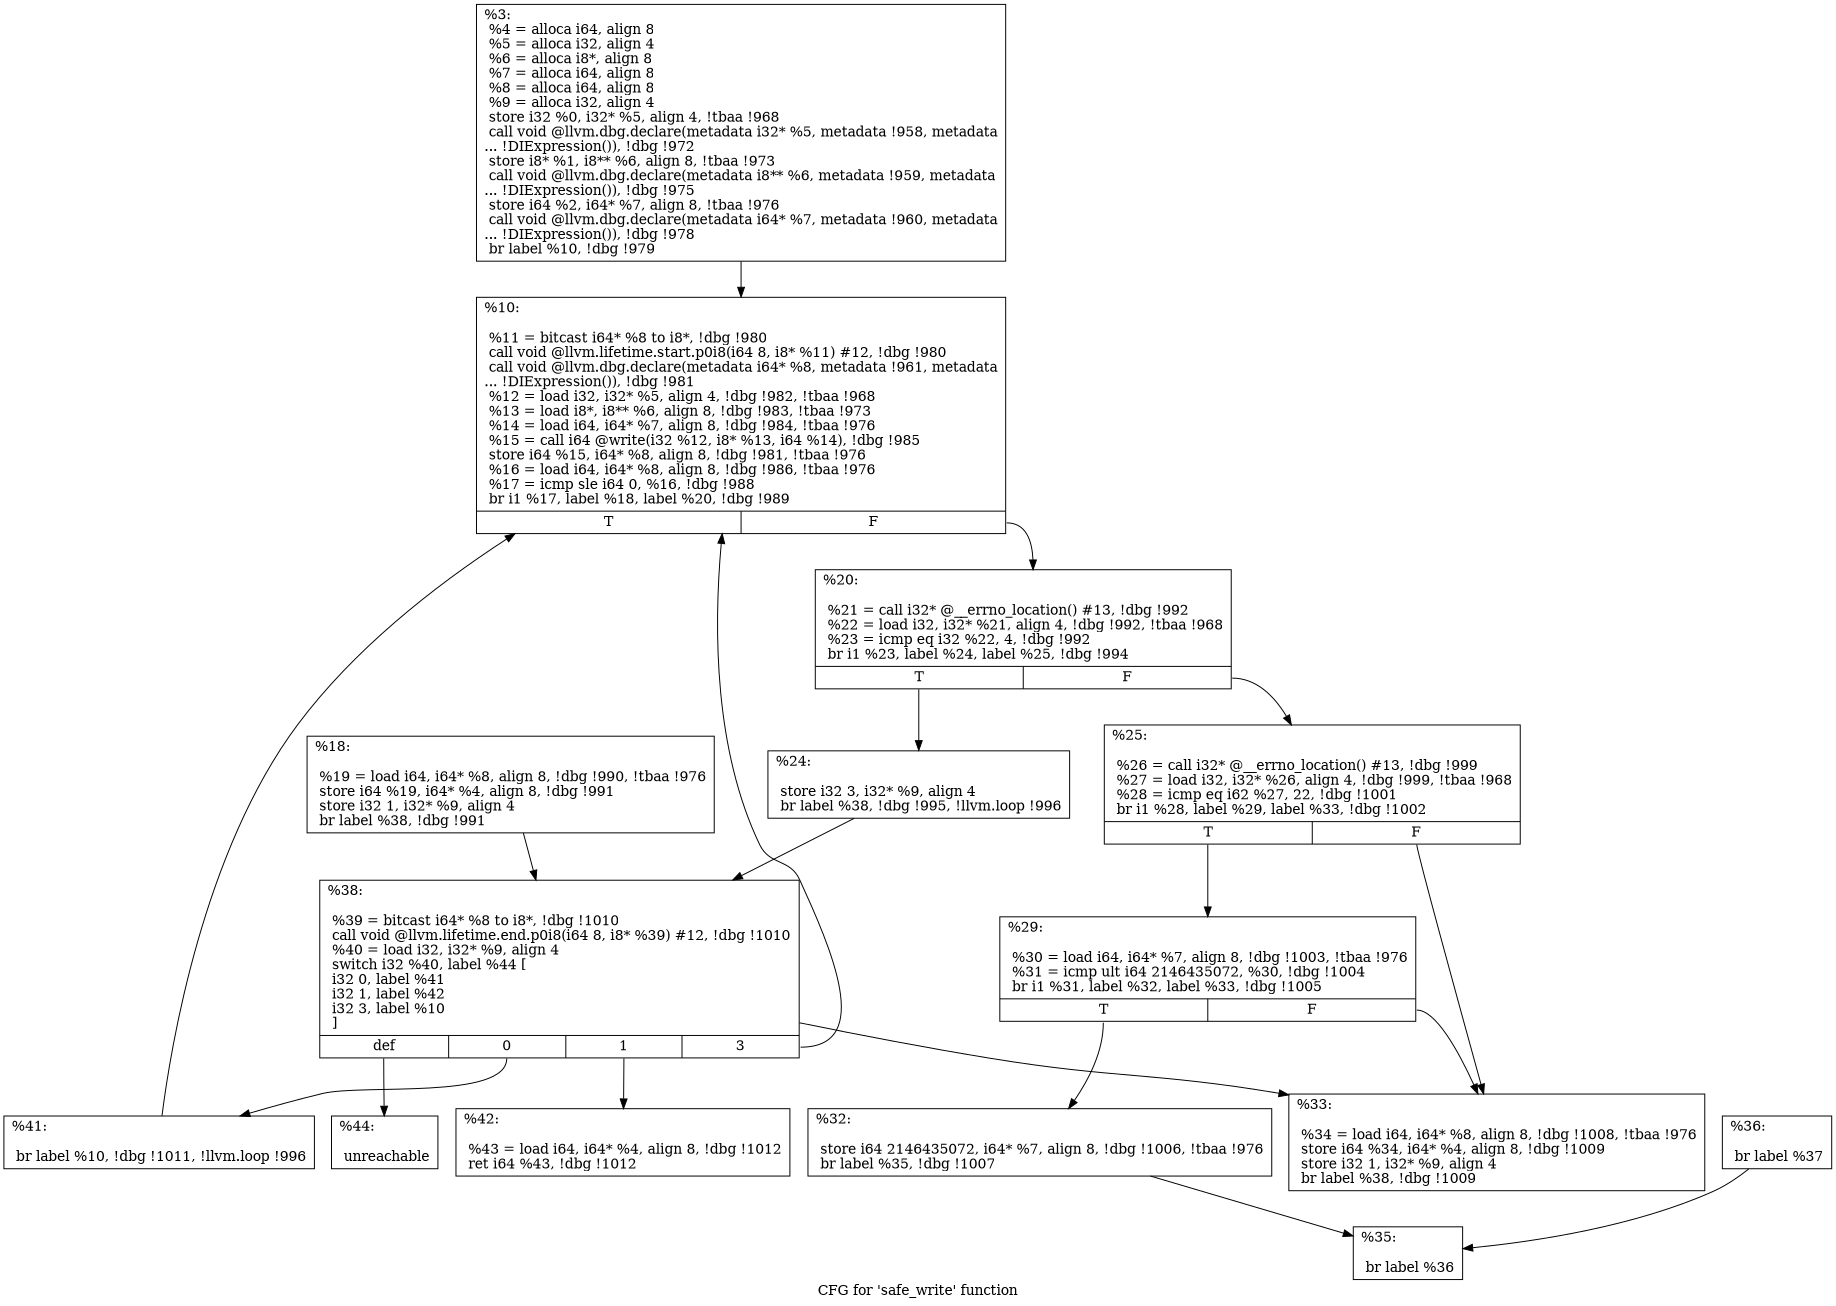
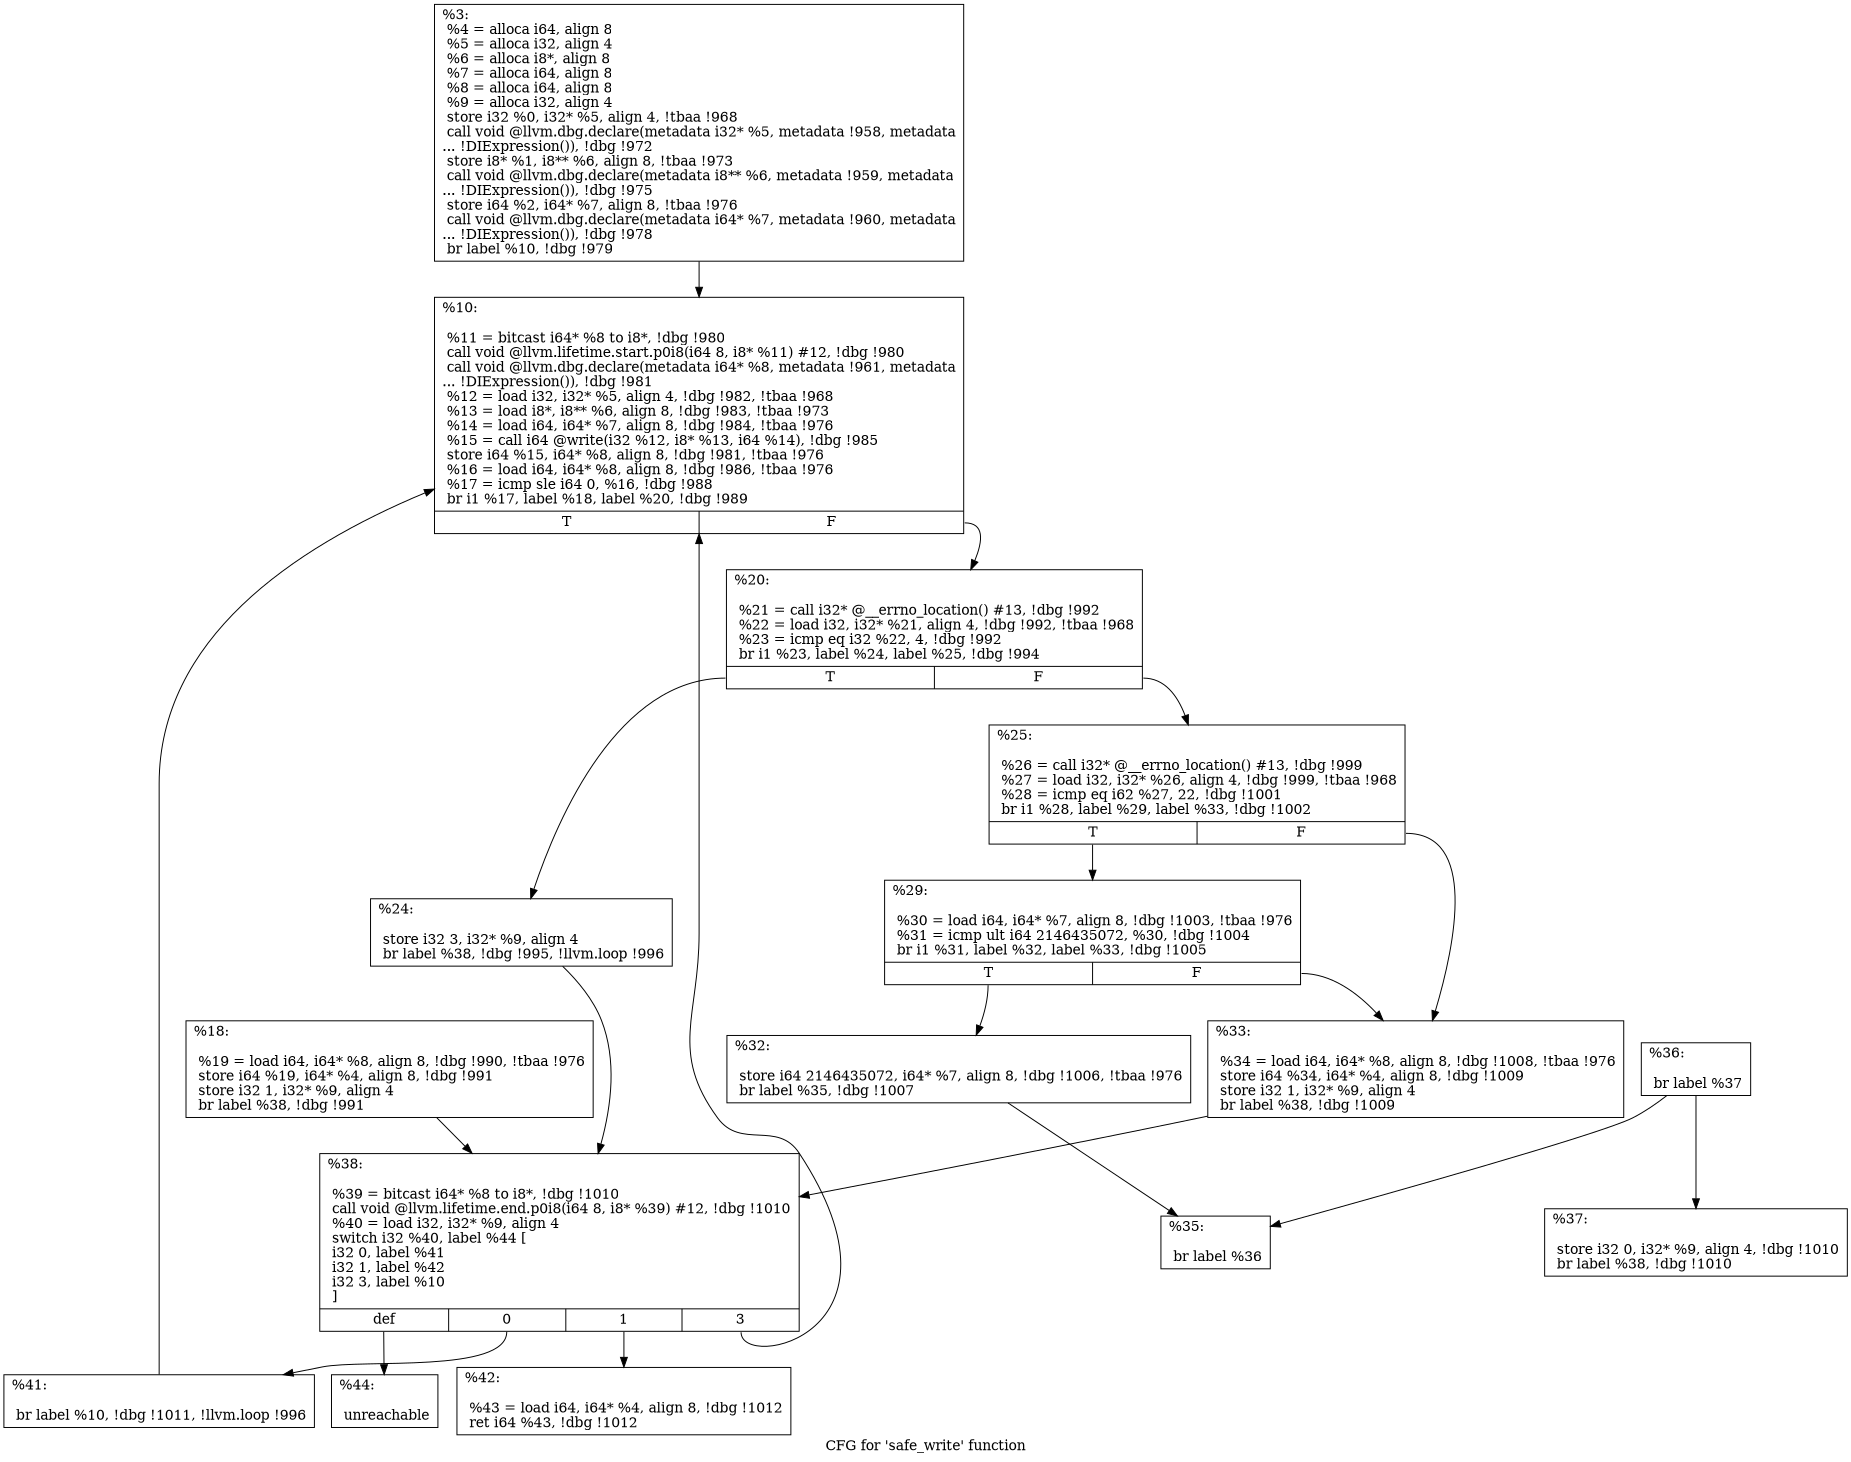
(1038, 1065) -> (1009, 1156)
none -> (1696, 1242)
